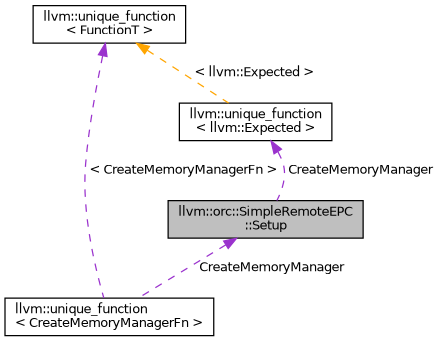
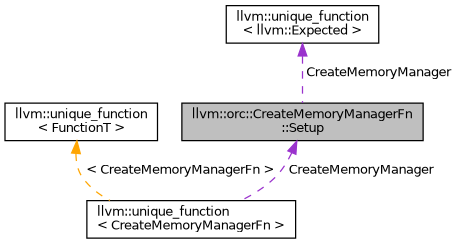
(188, 77) -> none
(85, 177) -> (86, 182)
(266, 219) -> (302, 122)
